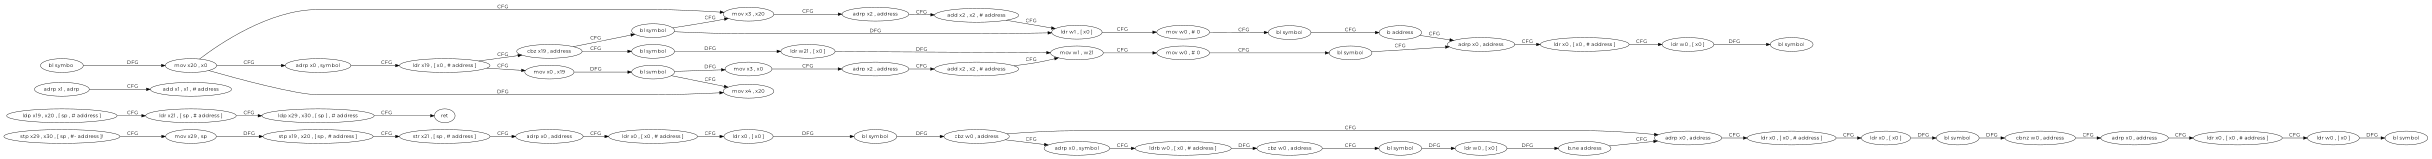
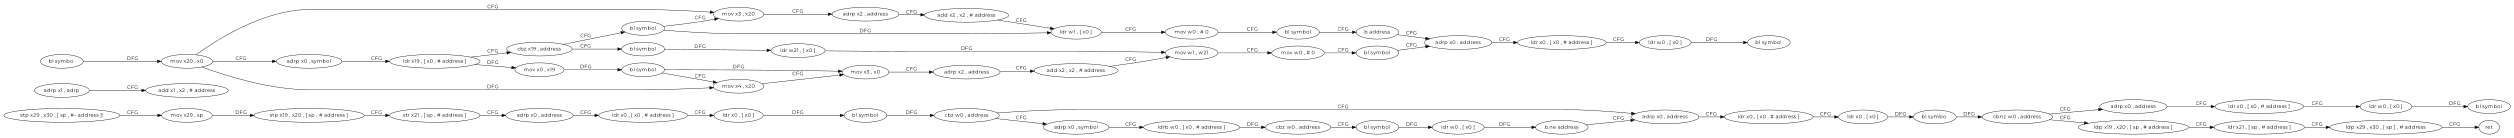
(503, 66) -> (493, 63)
none -> (801, 79)
(191, 89) -> (187, 90)
none -> (2067, 121)
